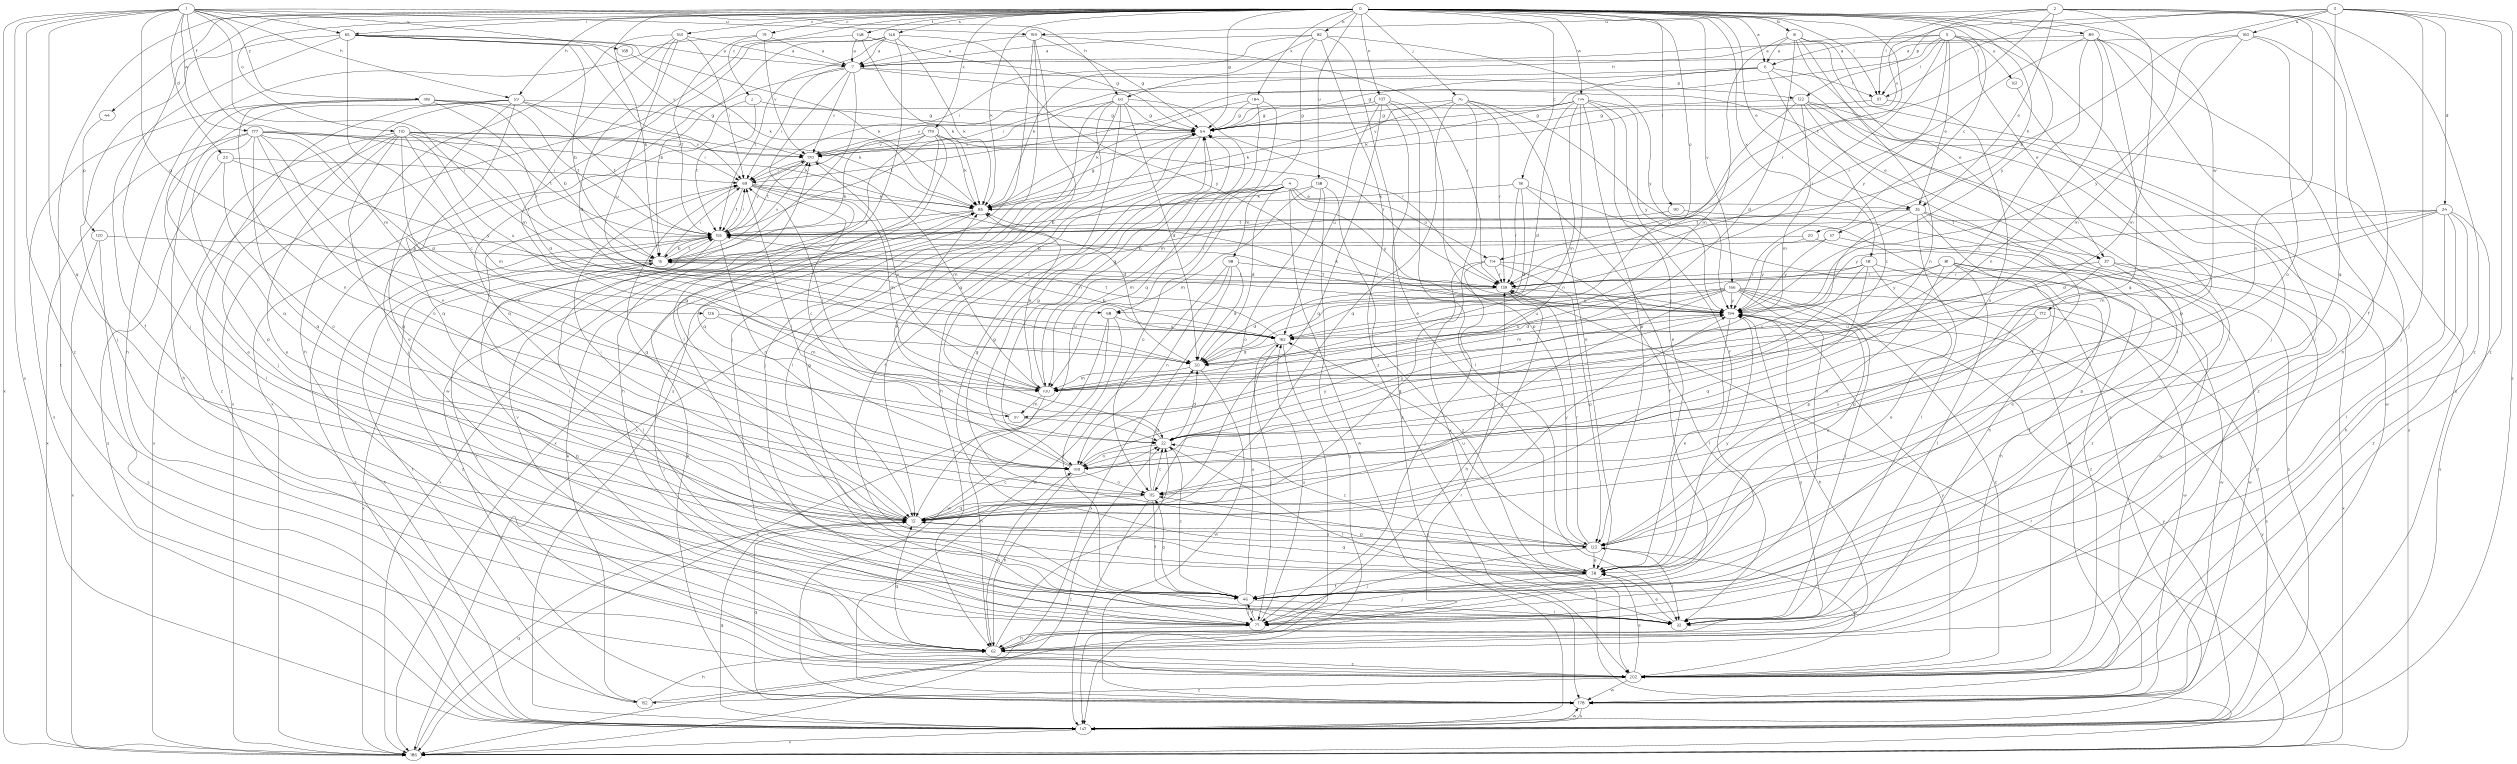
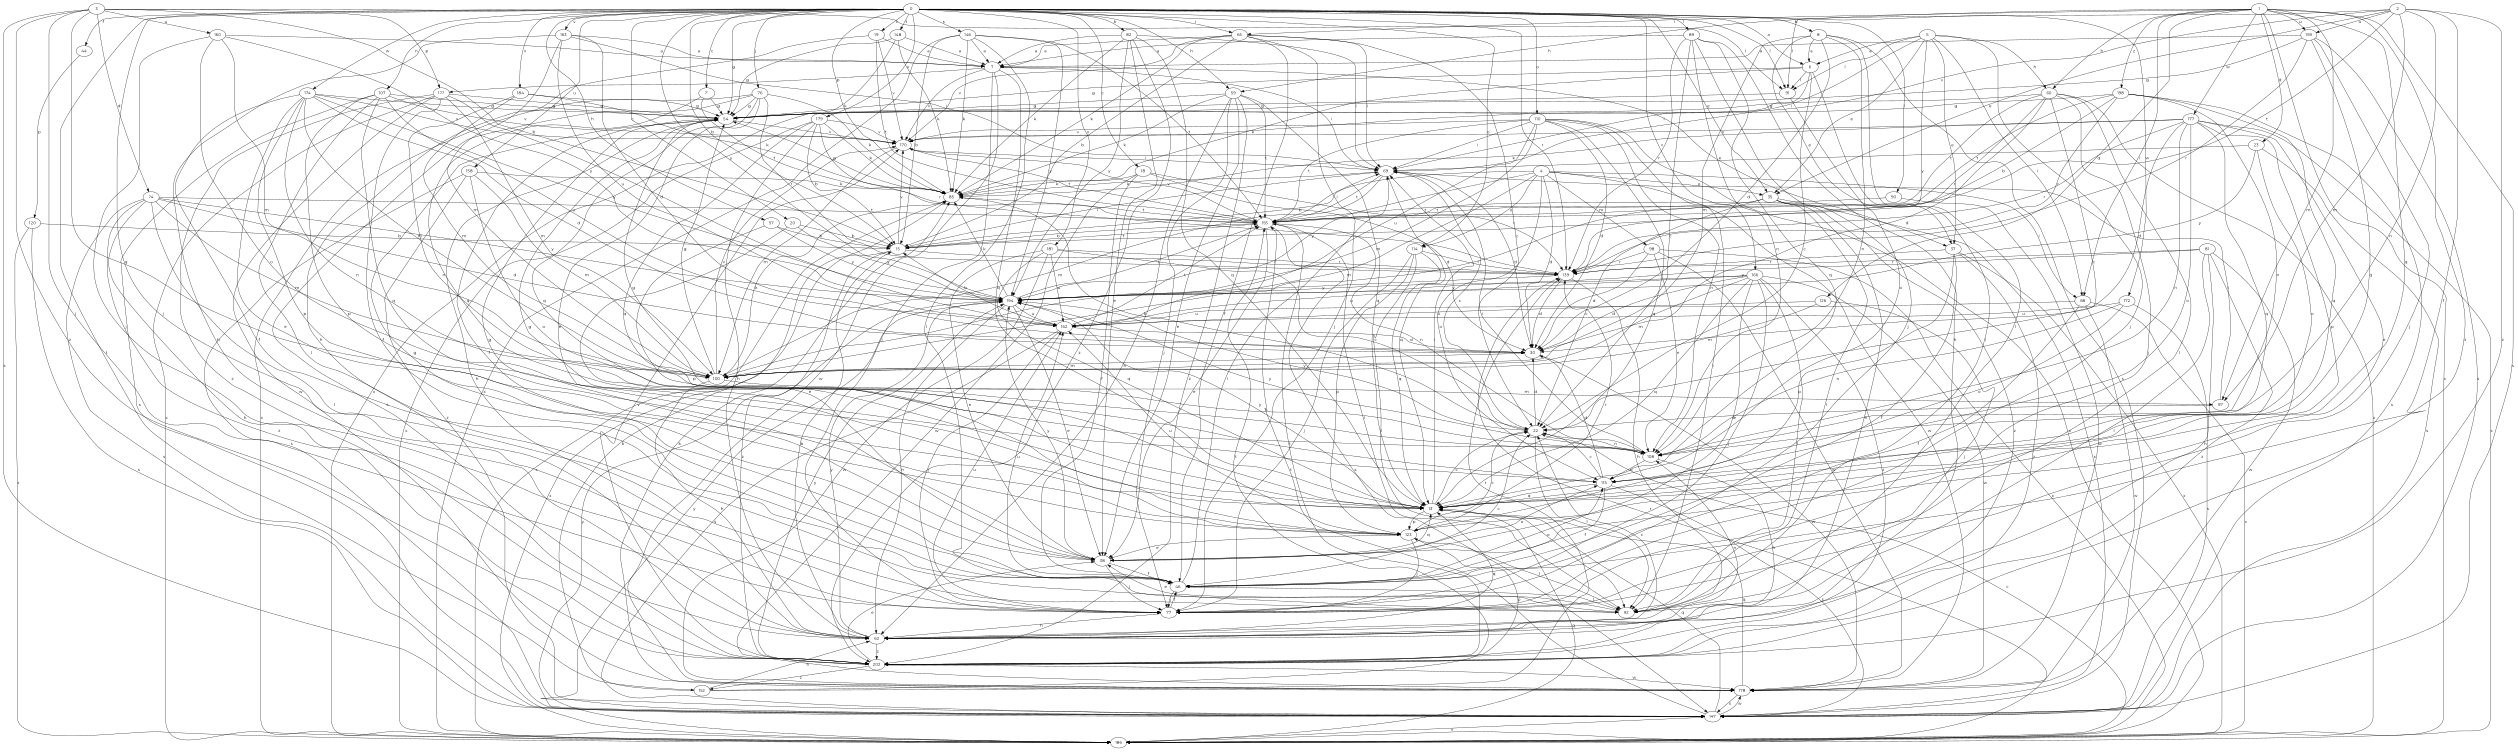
(625, 51) -> none
(2014, 83) -> none
(1794, 409) -> none
(745, 517) -> (1191, 394)
